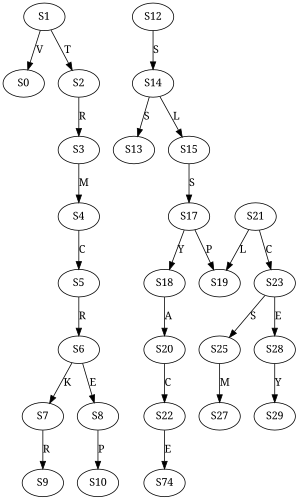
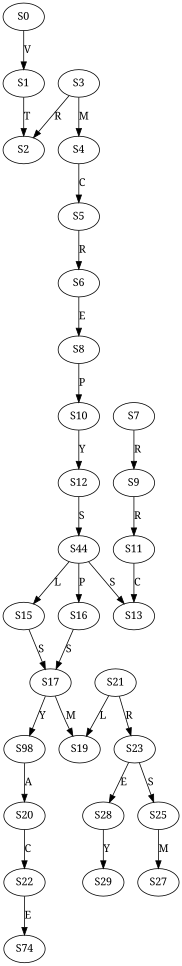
(35, 46) -> (24, 46)
(153, 83) -> (79, 549)
(79, 113) -> (54, 114)
(209, 250) -> (71, 716)
(269, 250) -> (129, 716)
(165, 283) -> (24, 749)
(63, 380) -> none
none -> (79, 446)
none -> (134, 549)
none -> (79, 616)
